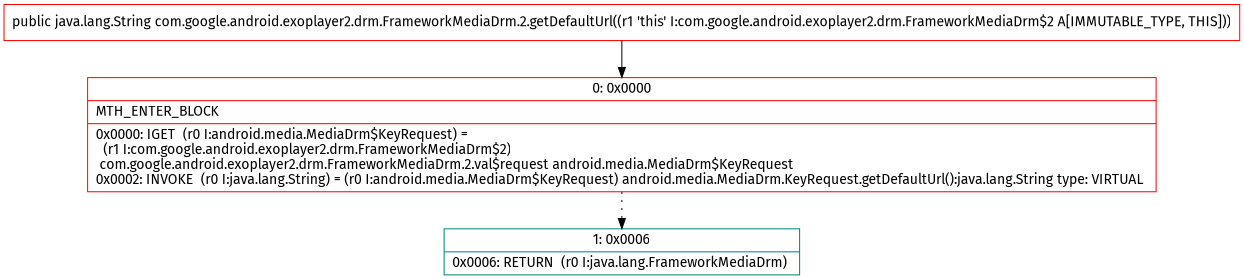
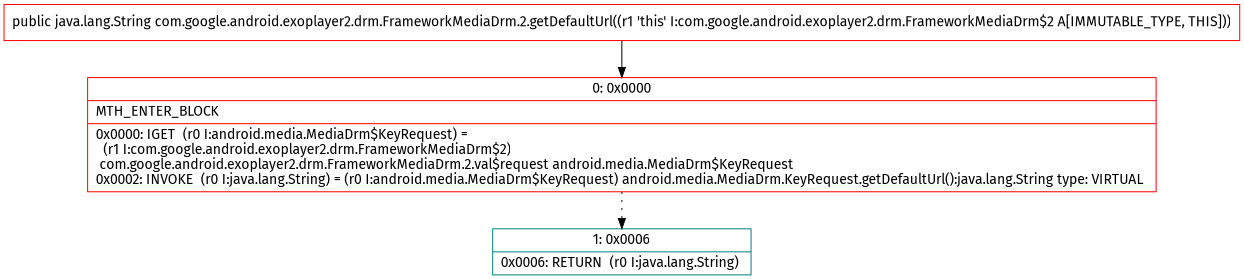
(622, 263) -> (622, 263)
